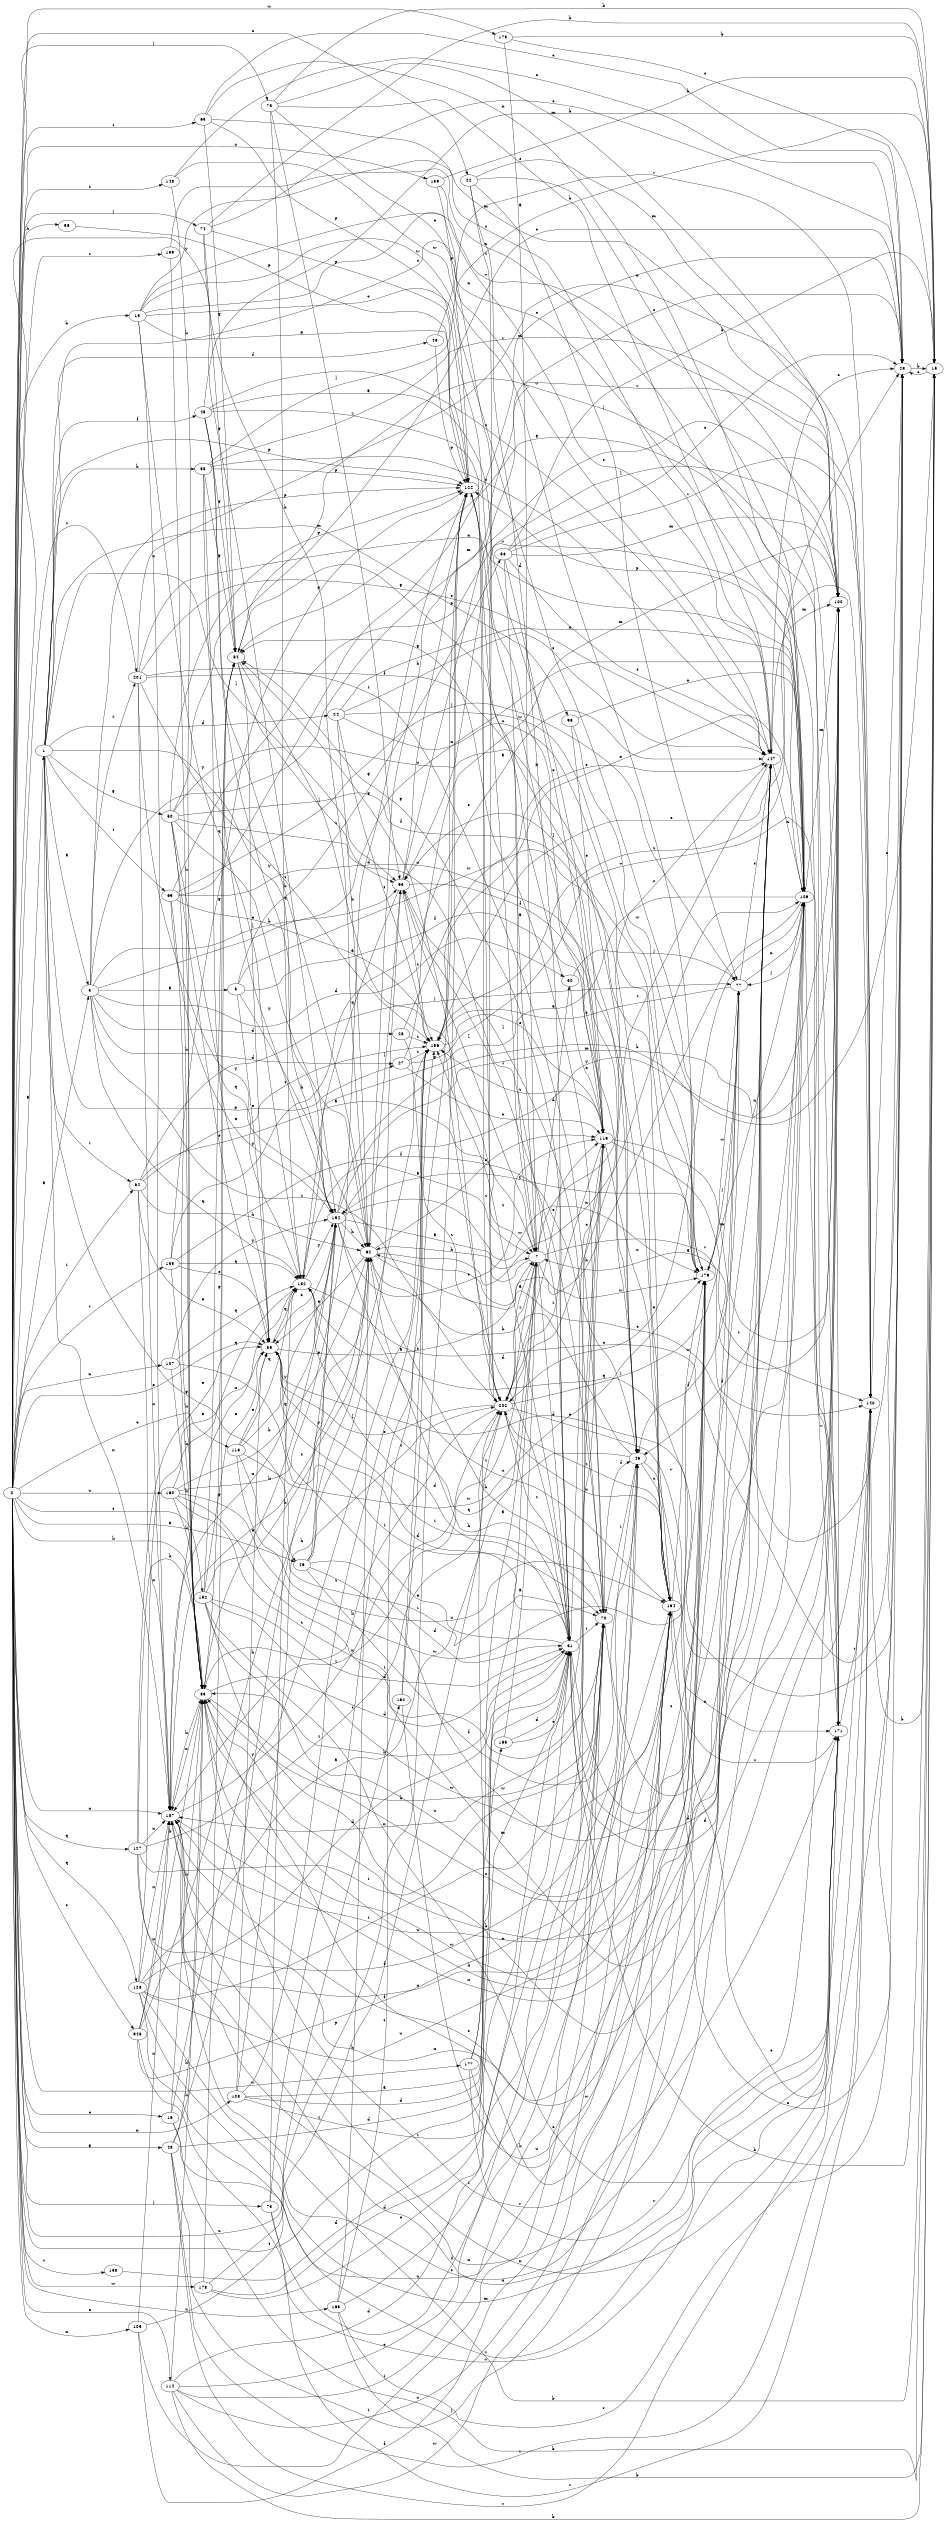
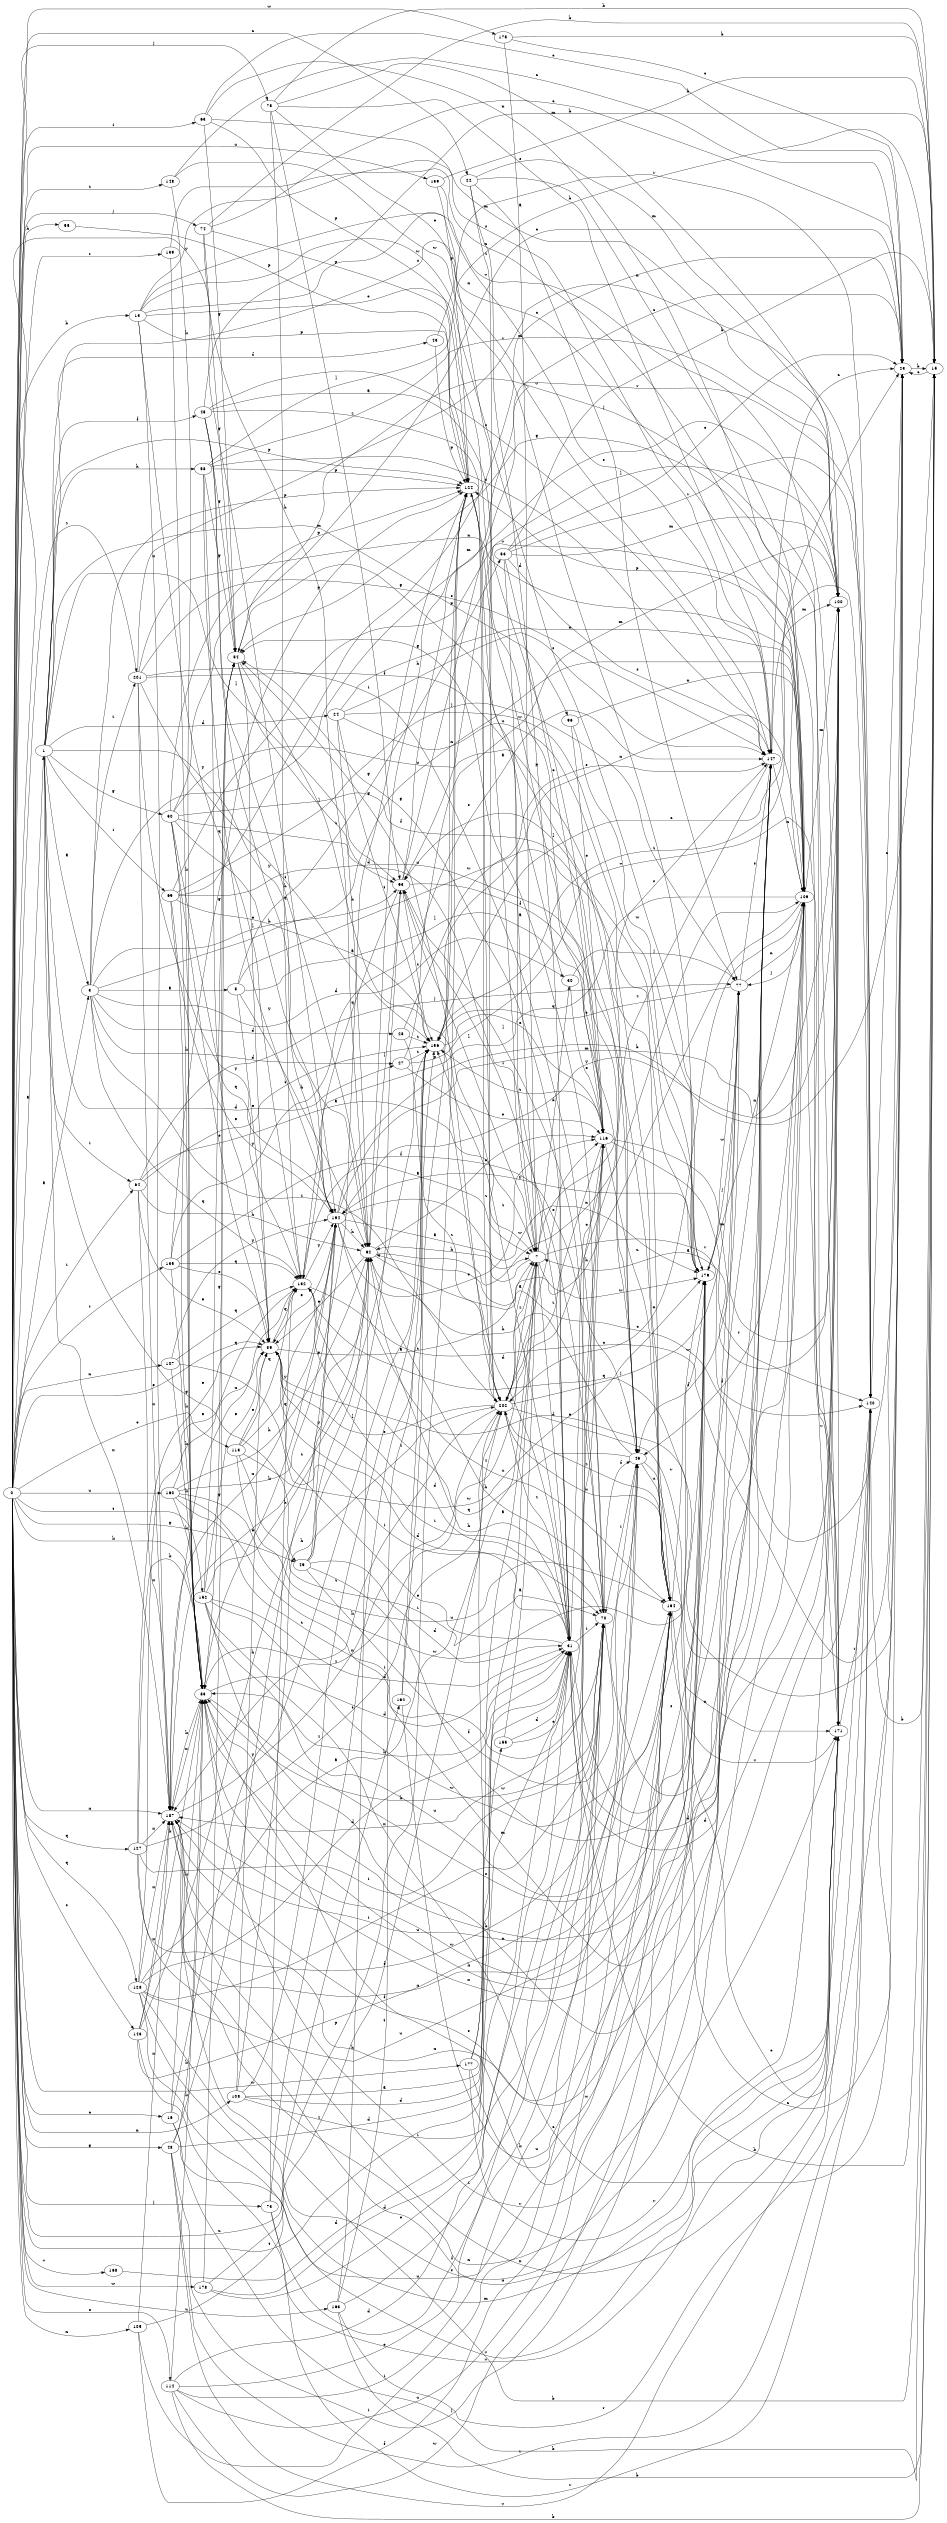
(435, 919) -> (435, 919)
(236, 1107) -> (236, 1107)
(138, 2034) -> (138, 2034)
